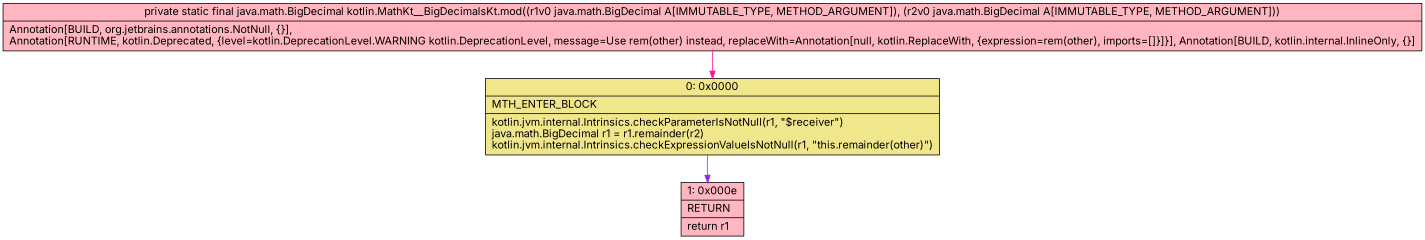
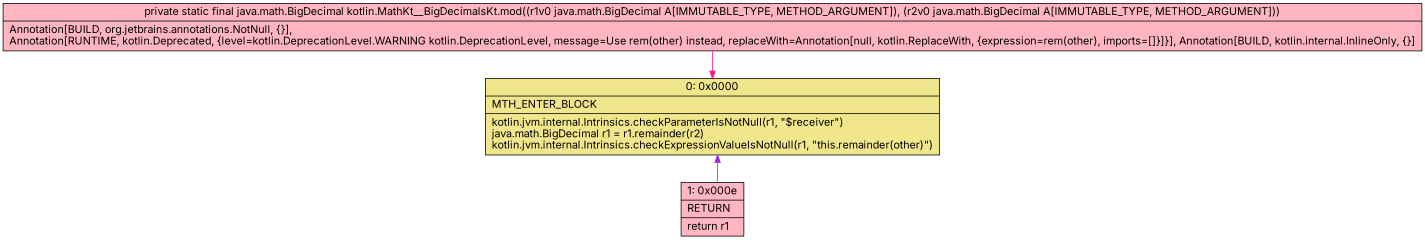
(707, 165) -> (718, 173)
